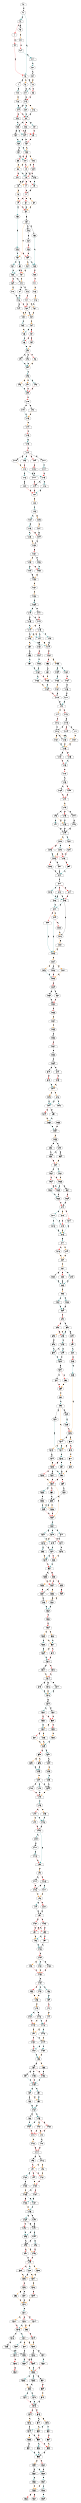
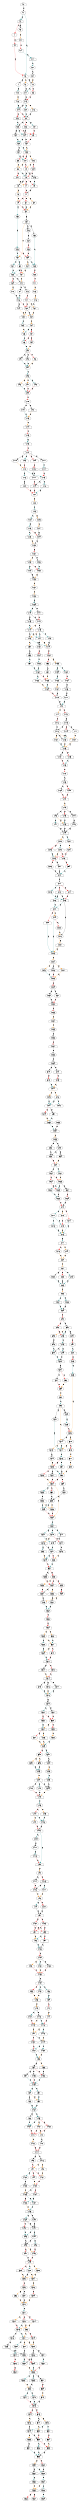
(50, 862) -> (52, 863)
none -> (25, 2334)
